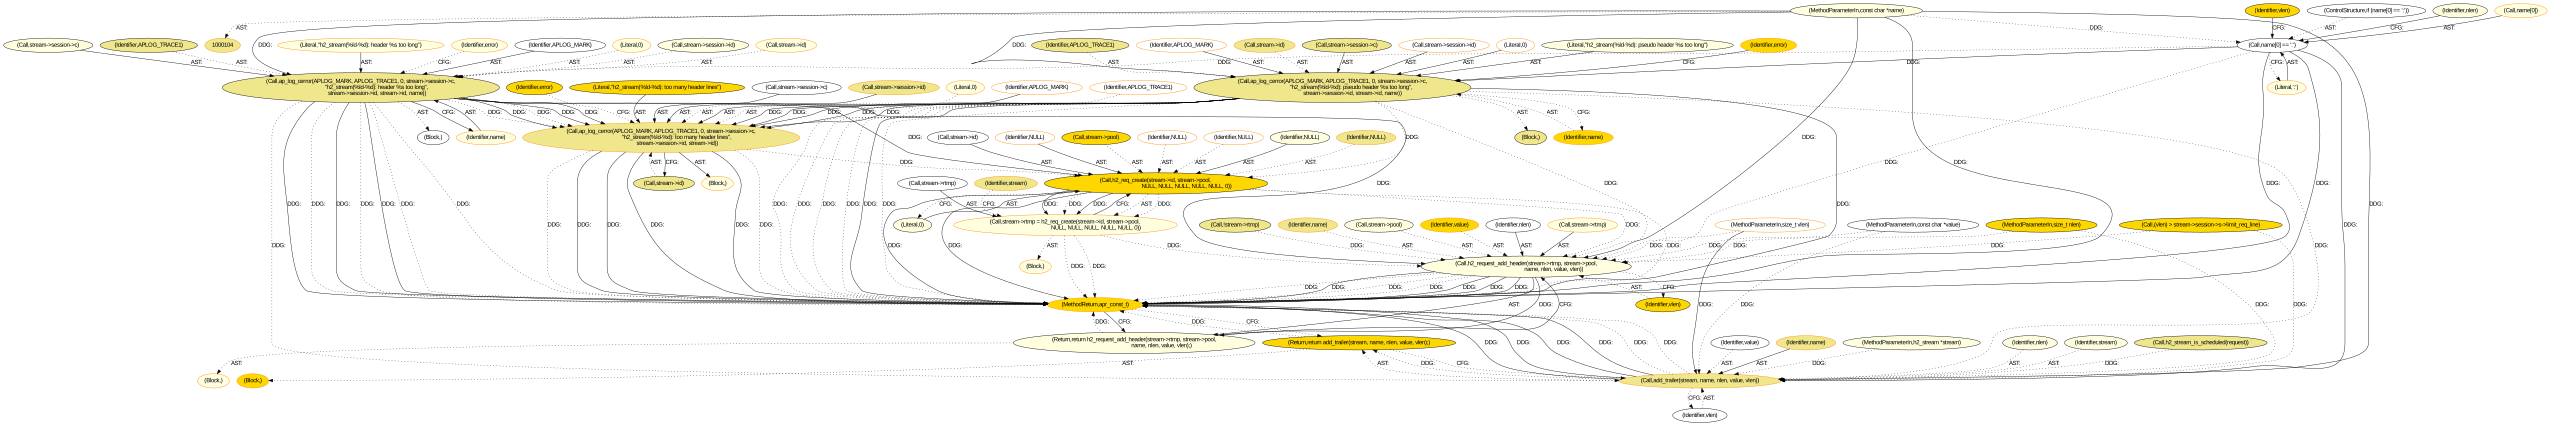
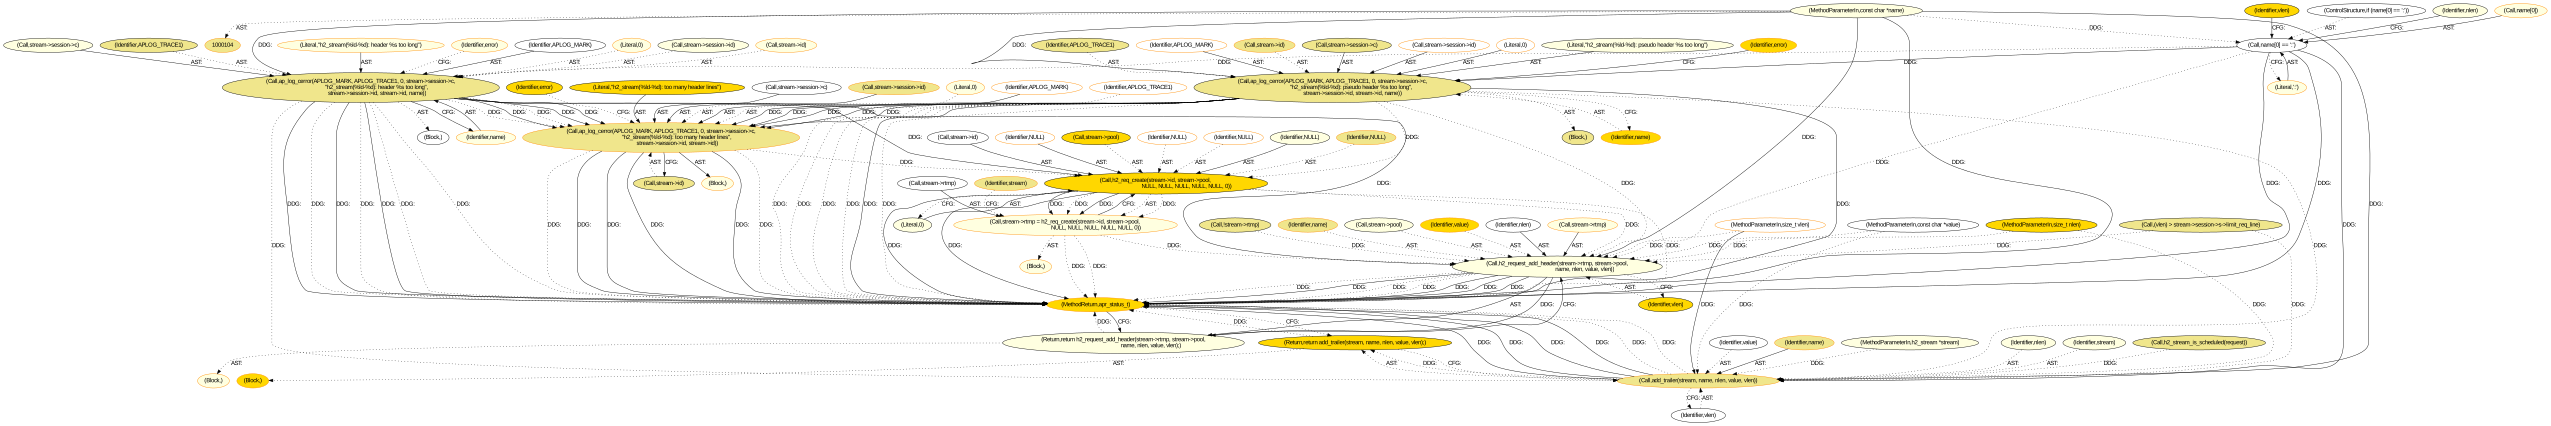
(2201, 225) -> (2201, 225)
(1095, 305) -> (1096, 305)
